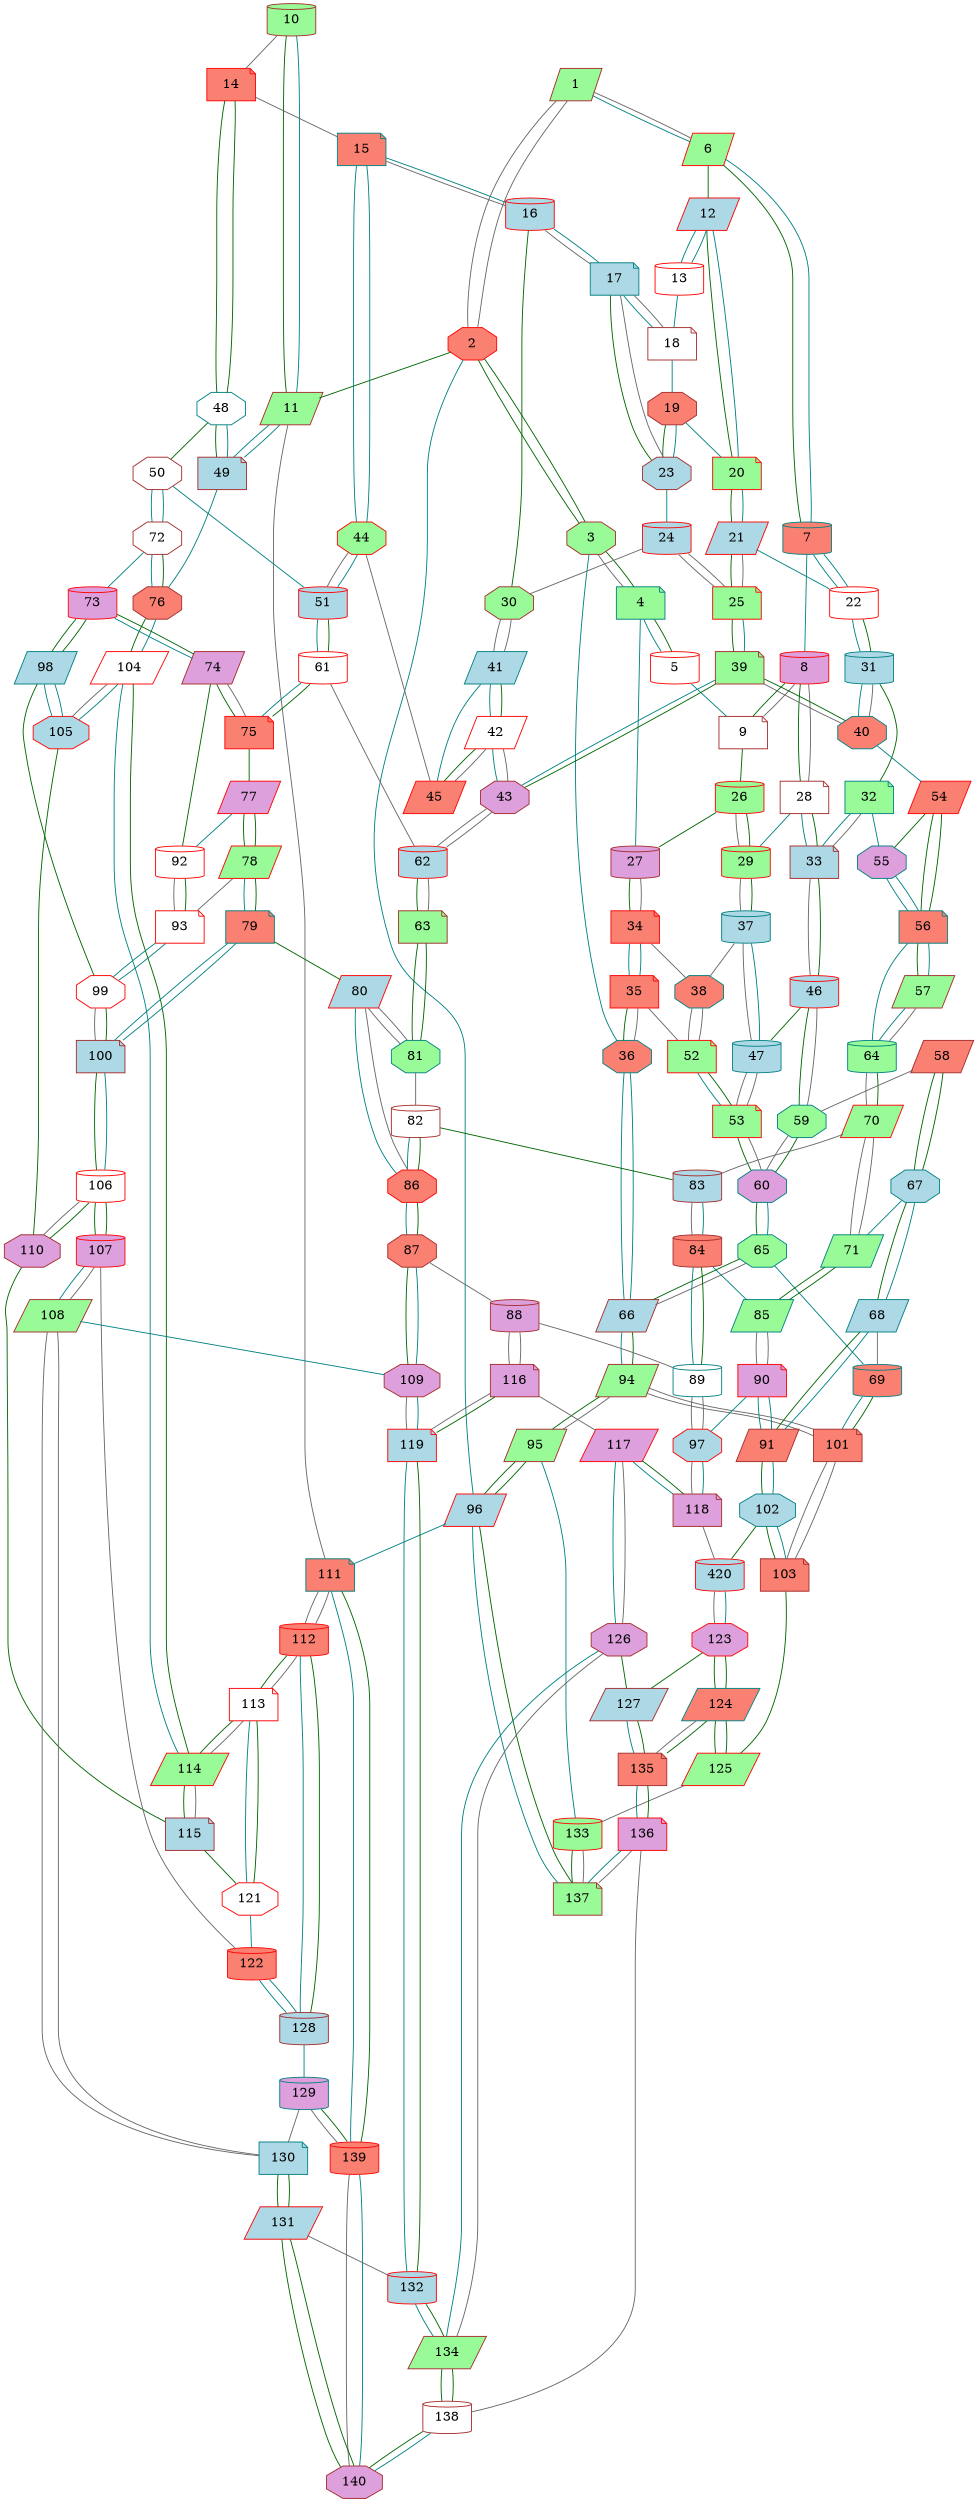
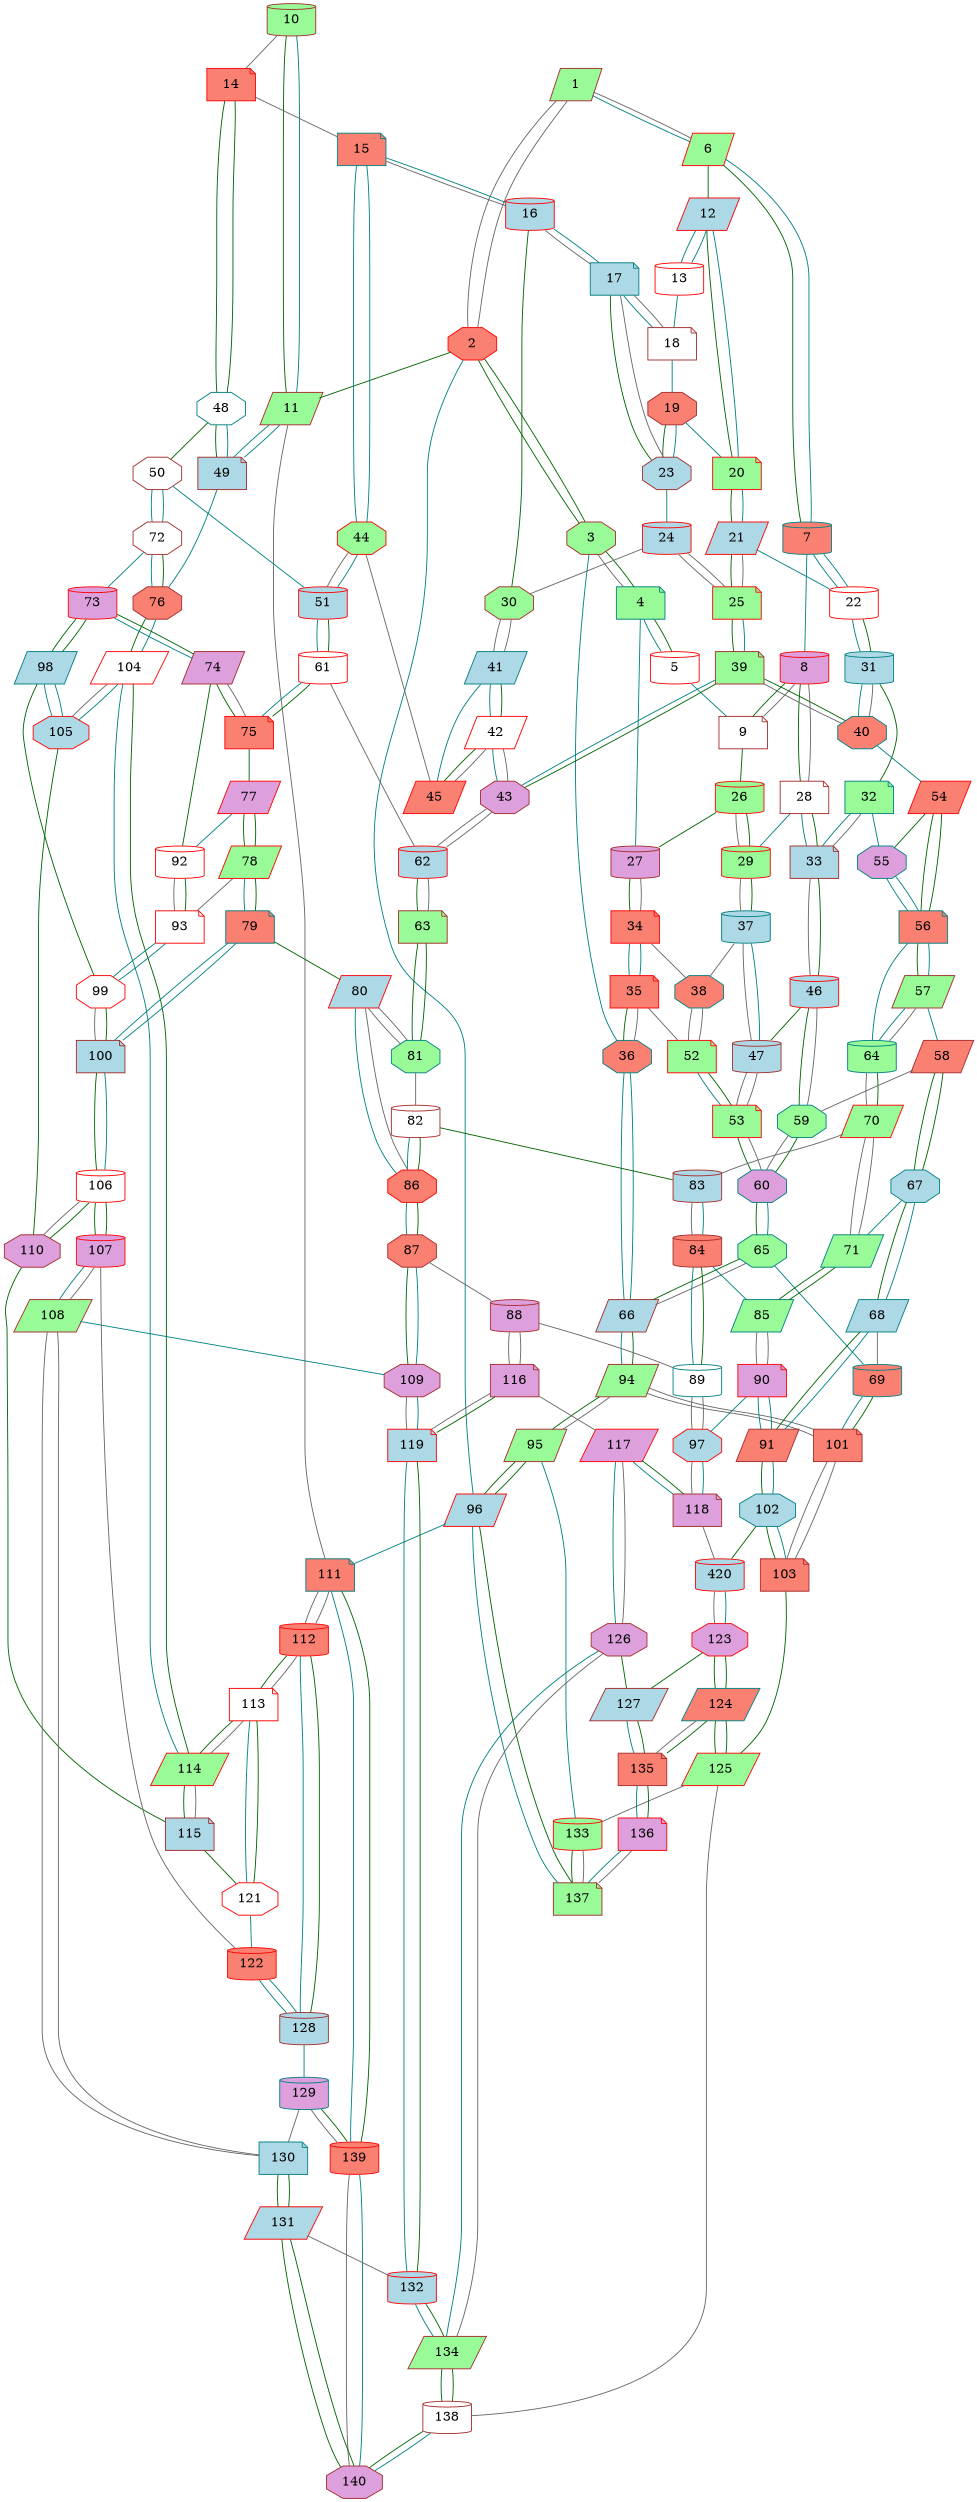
none -> (933, 1024)
(757, 1057) -> (757, 1057)
(635, 2179) -> (706, 2183)
